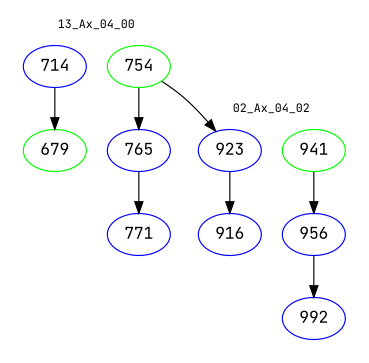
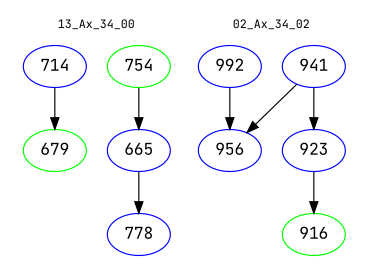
(97, 25) -> (97, 25)
(272, 109) -> (272, 25)
(196, 110) -> (314, 103)
(139, 150) -> (139, 150)
(314, 150) -> (314, 66)
(139, 235) -> (139, 235)
(230, 235) -> (314, 235)
(314, 271) -> (230, 103)
